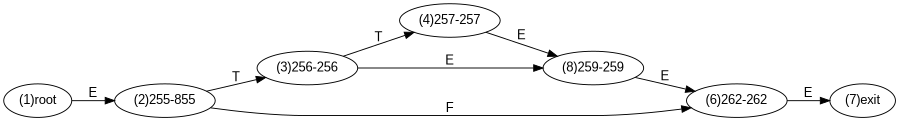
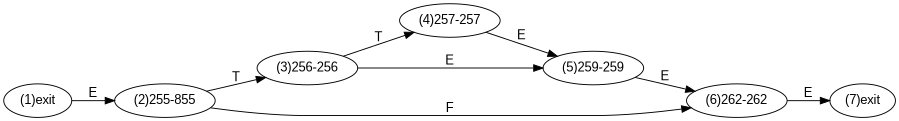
(593, 68) -> (593, 68)
(38, 101) -> (38, 101)
